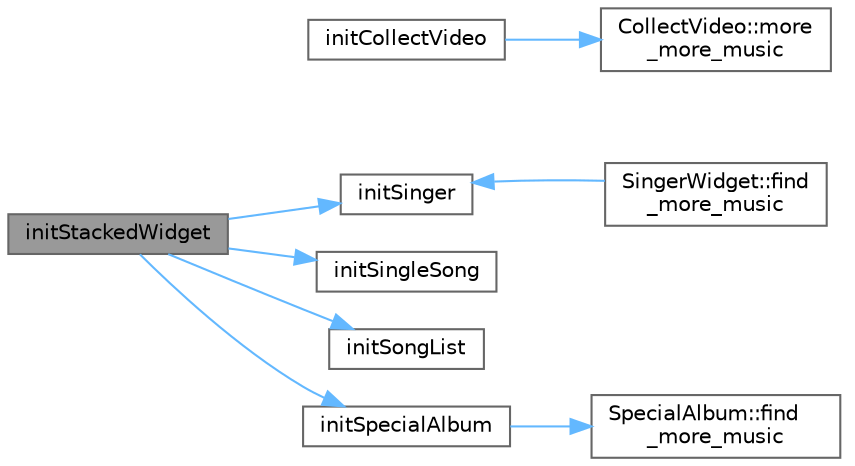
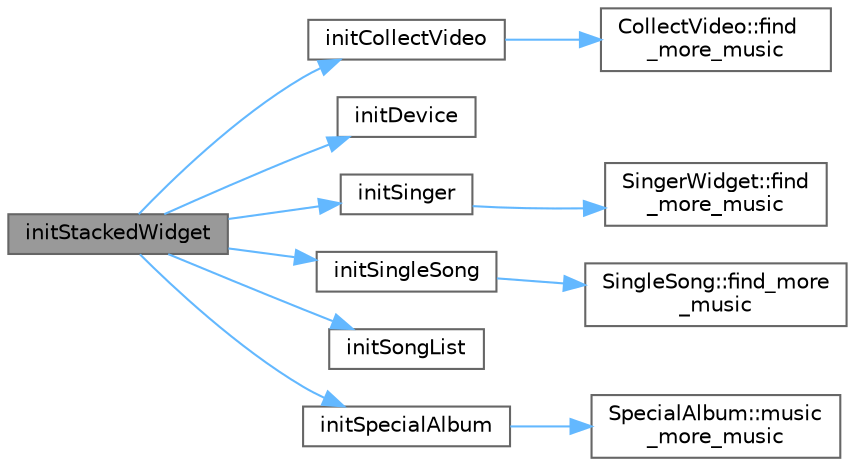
(716, 40) -> (716, 40)
none -> (407, 117)
none -> (224, 134)
(550, 180) -> (528, 208)
none -> (716, 295)
(716, 426) -> (716, 426)
